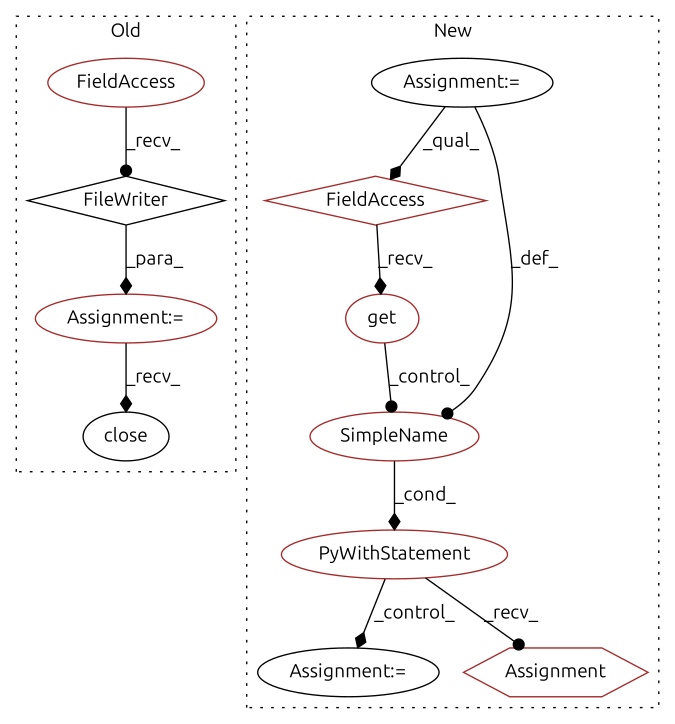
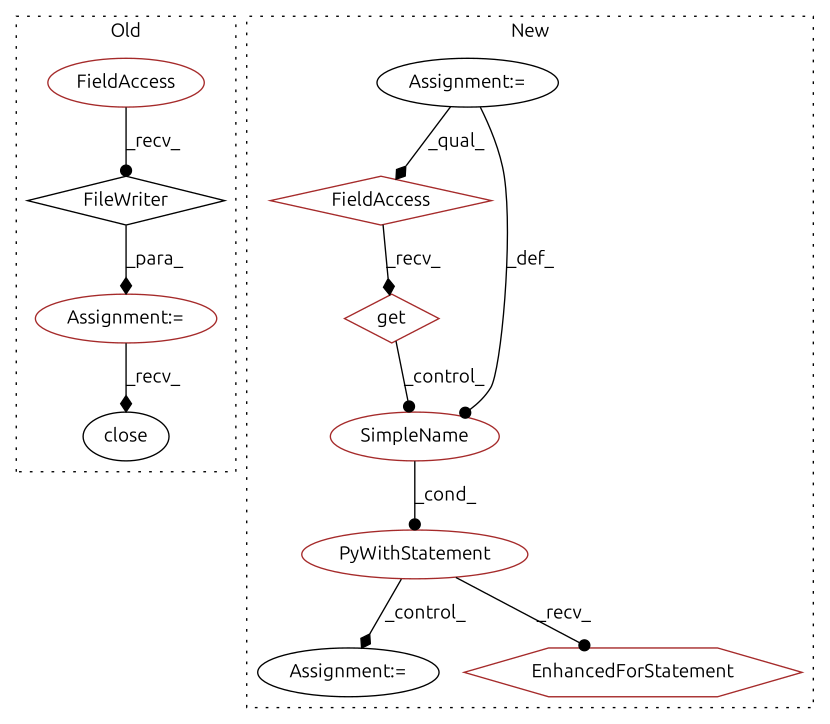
(382, 319) -> (392, 319)
(394, 487) -> (415, 490)
(556, 672) -> (633, 672)
